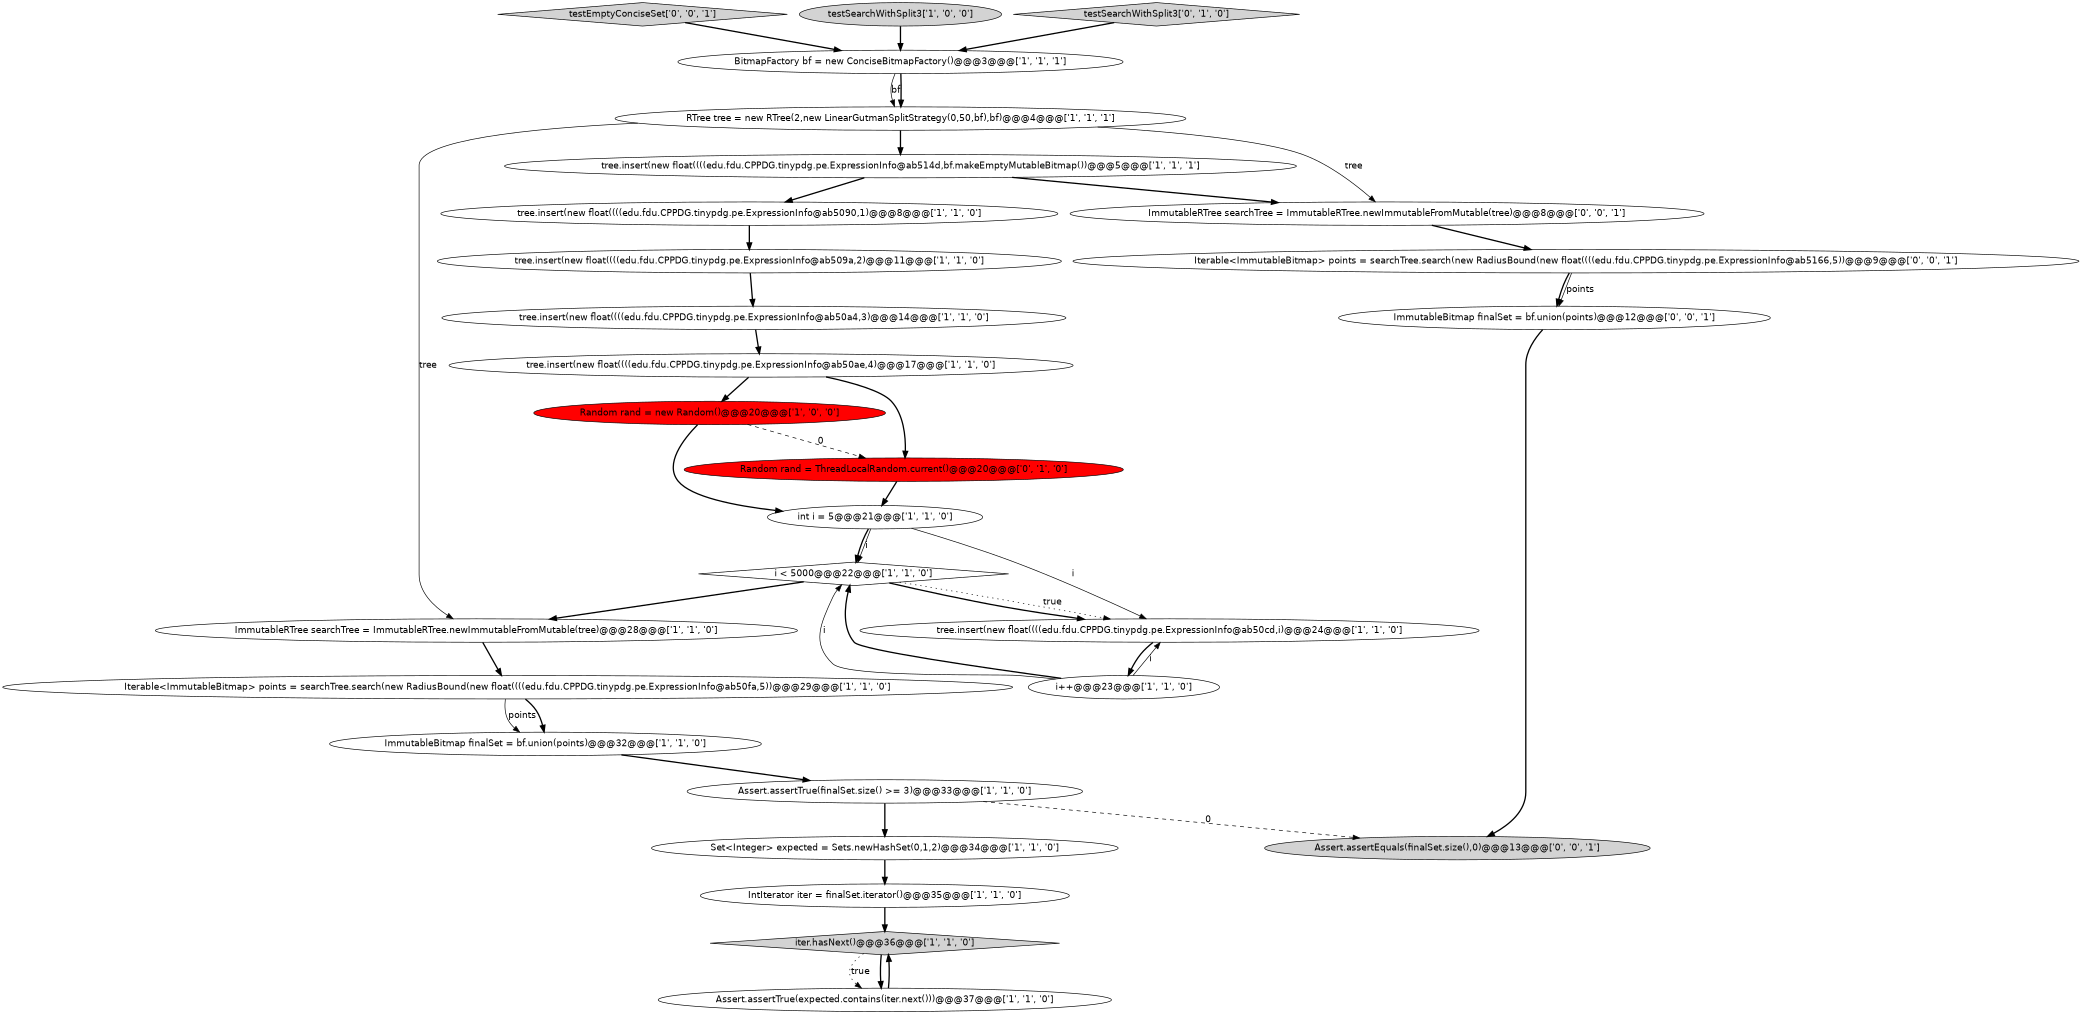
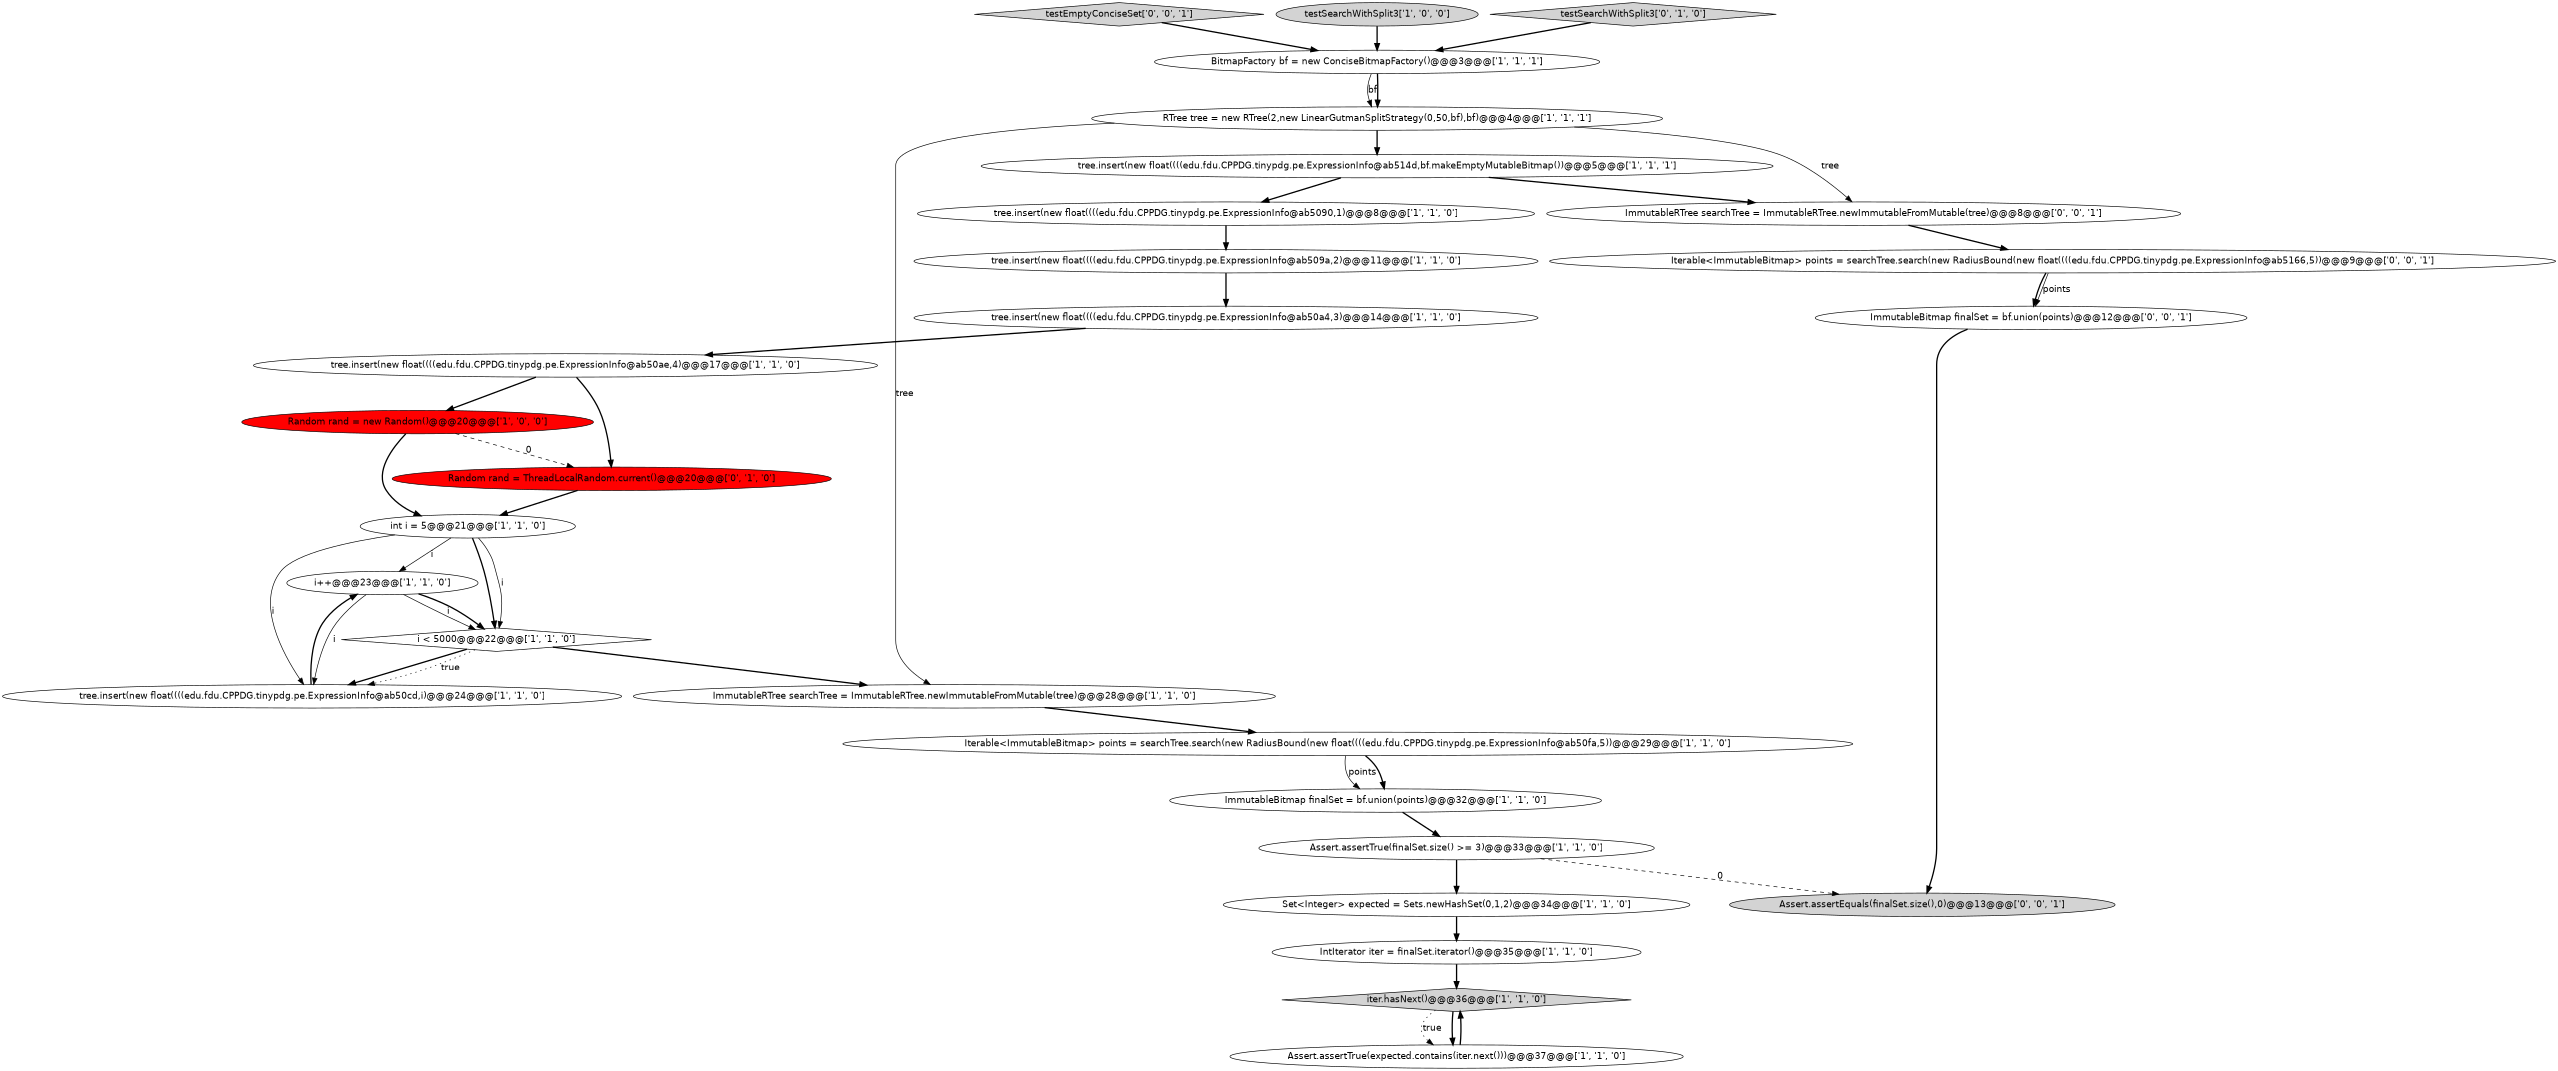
none -> (428, 553)
